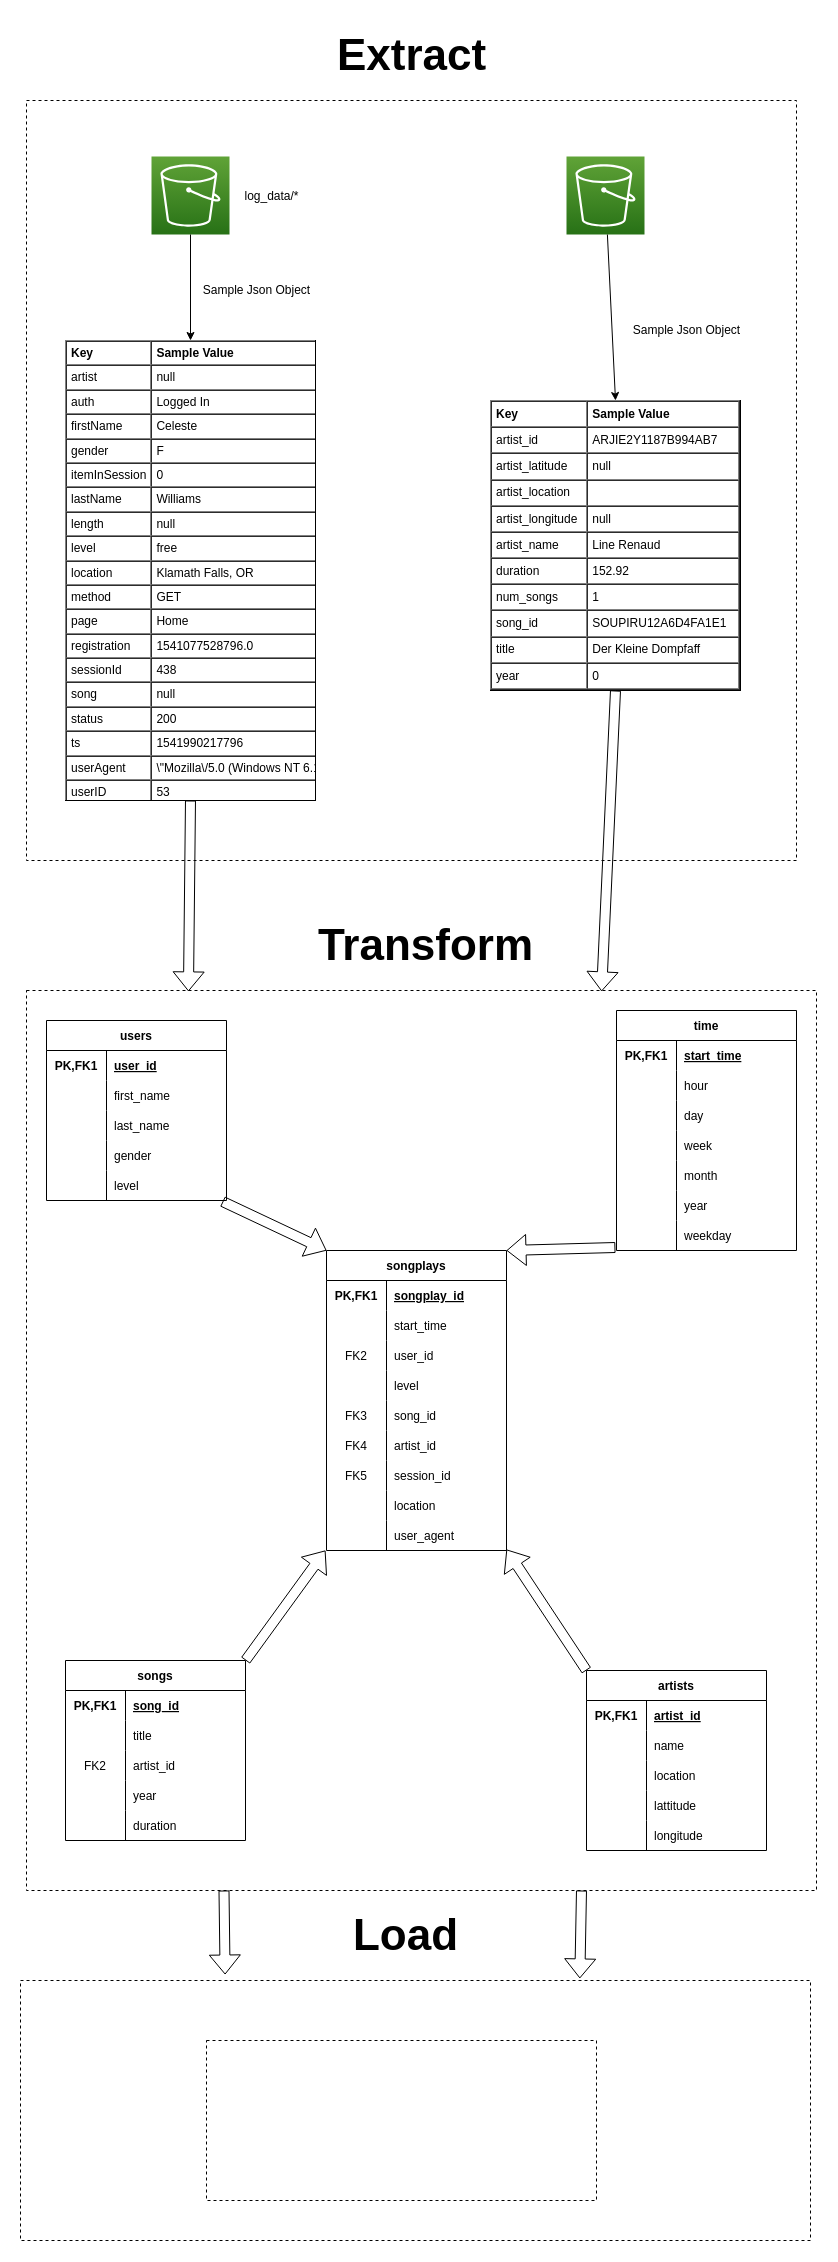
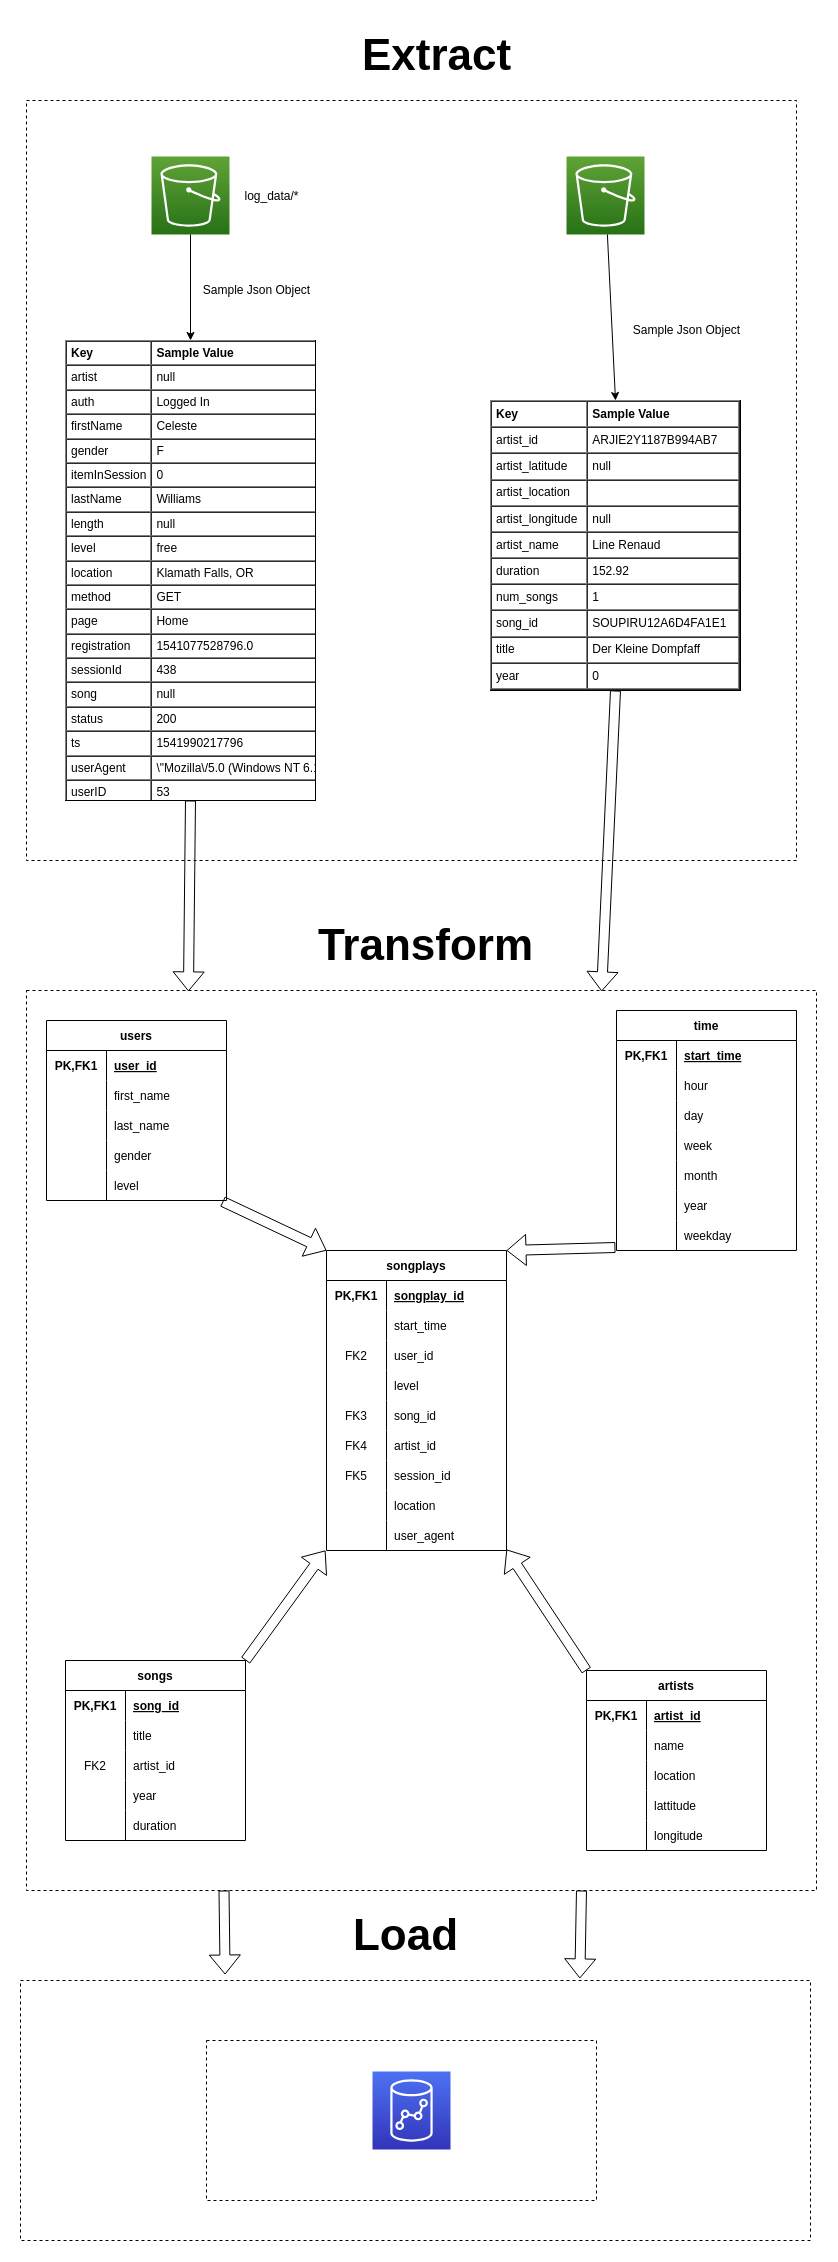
(412, 56) -> (437, 56)
none -> (412, 2111)
